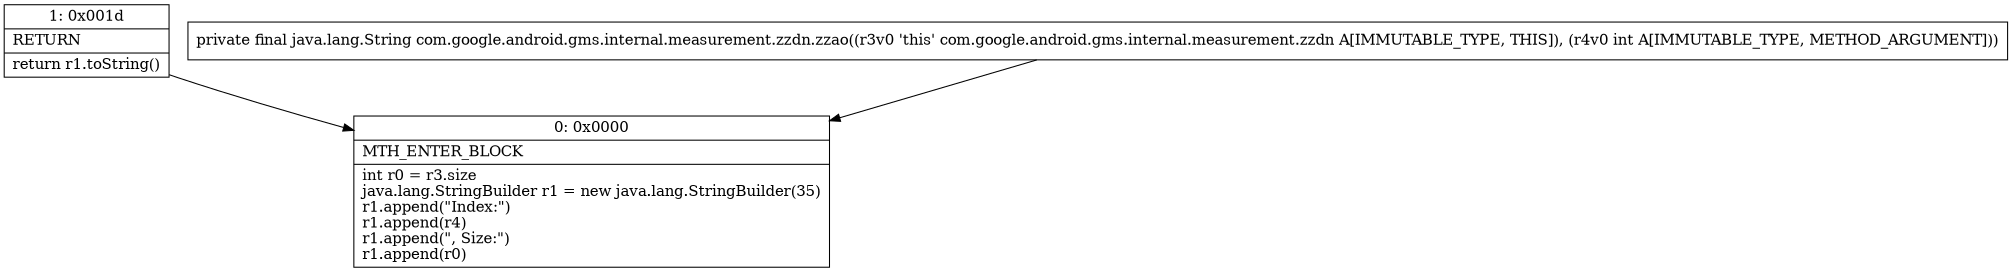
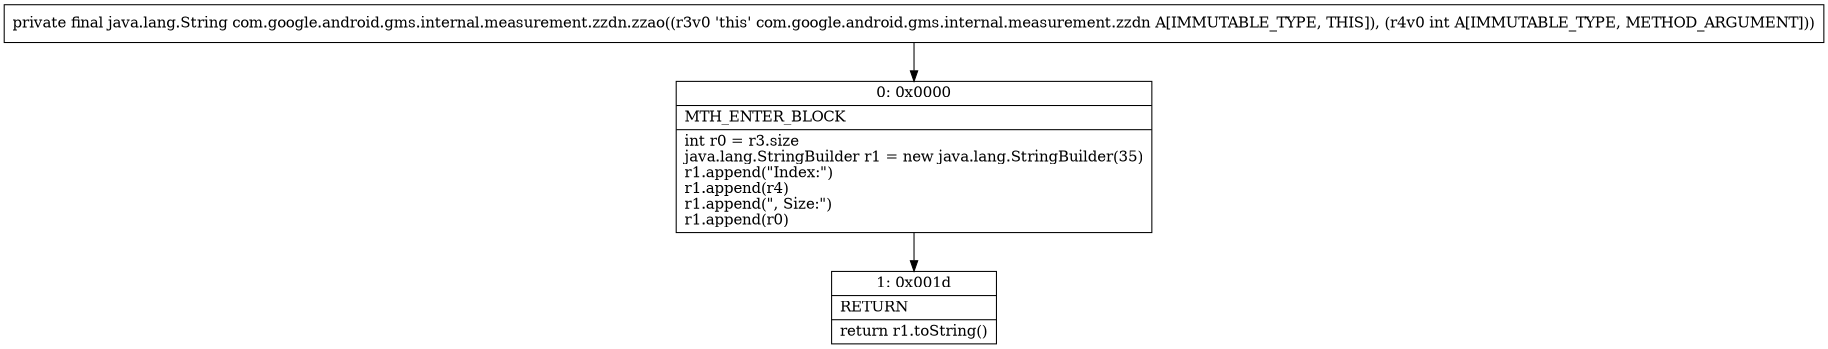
(256, 102) -> (914, 247)
